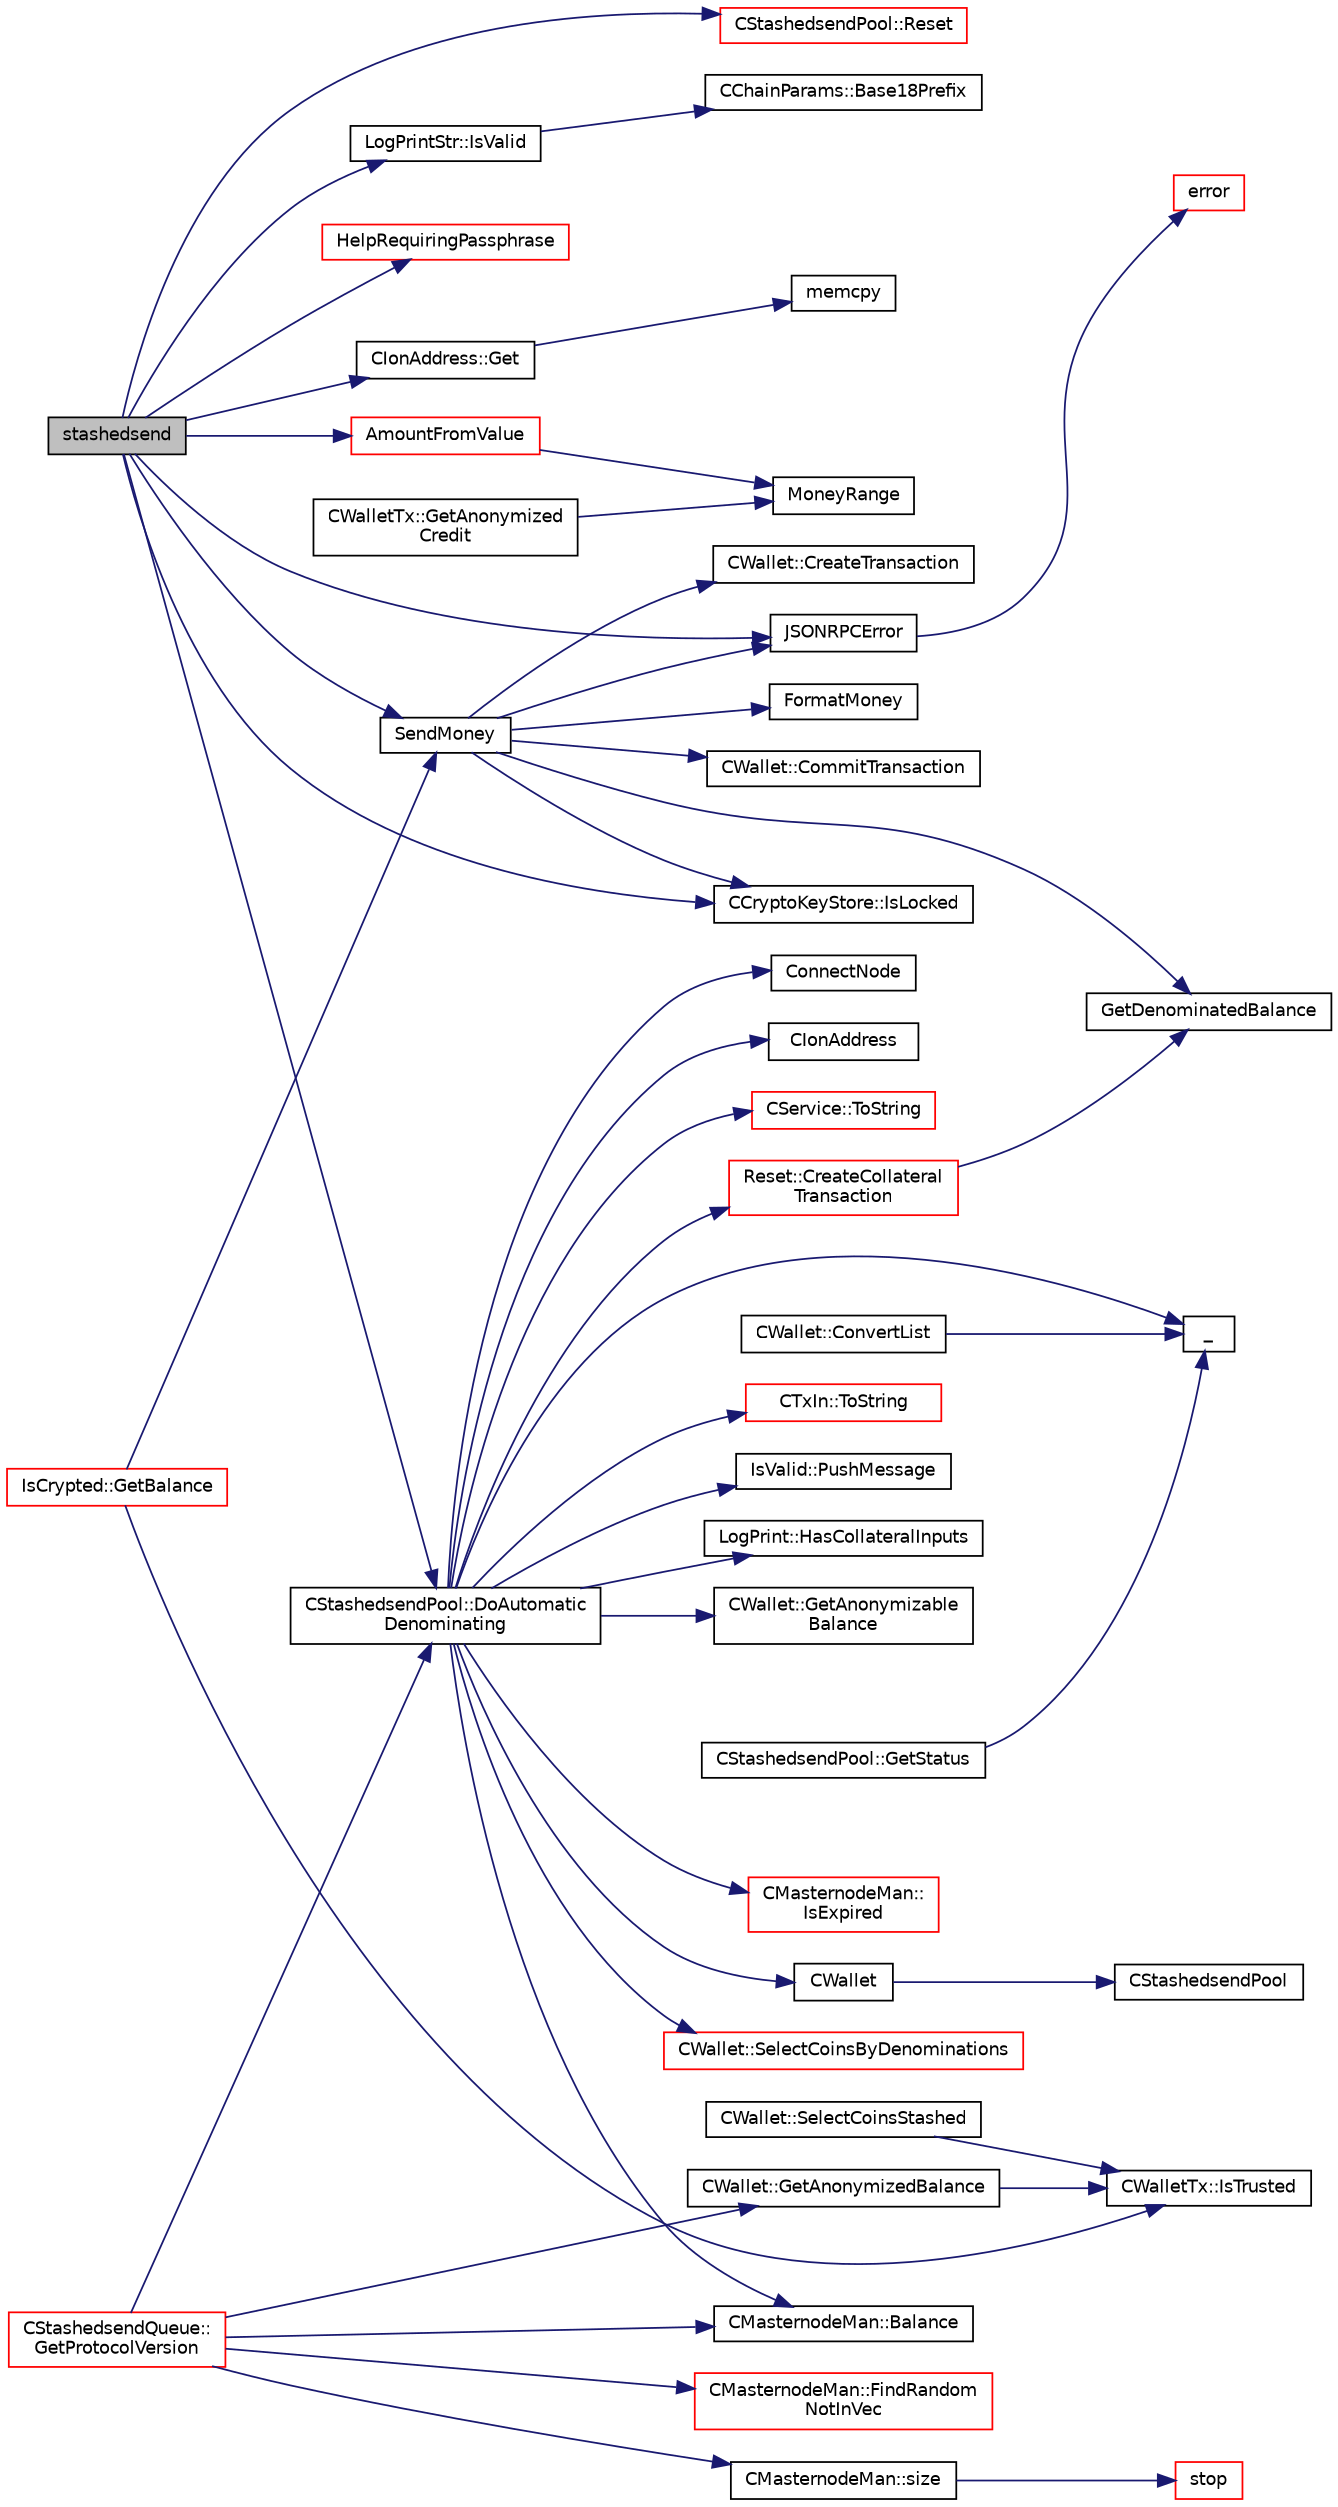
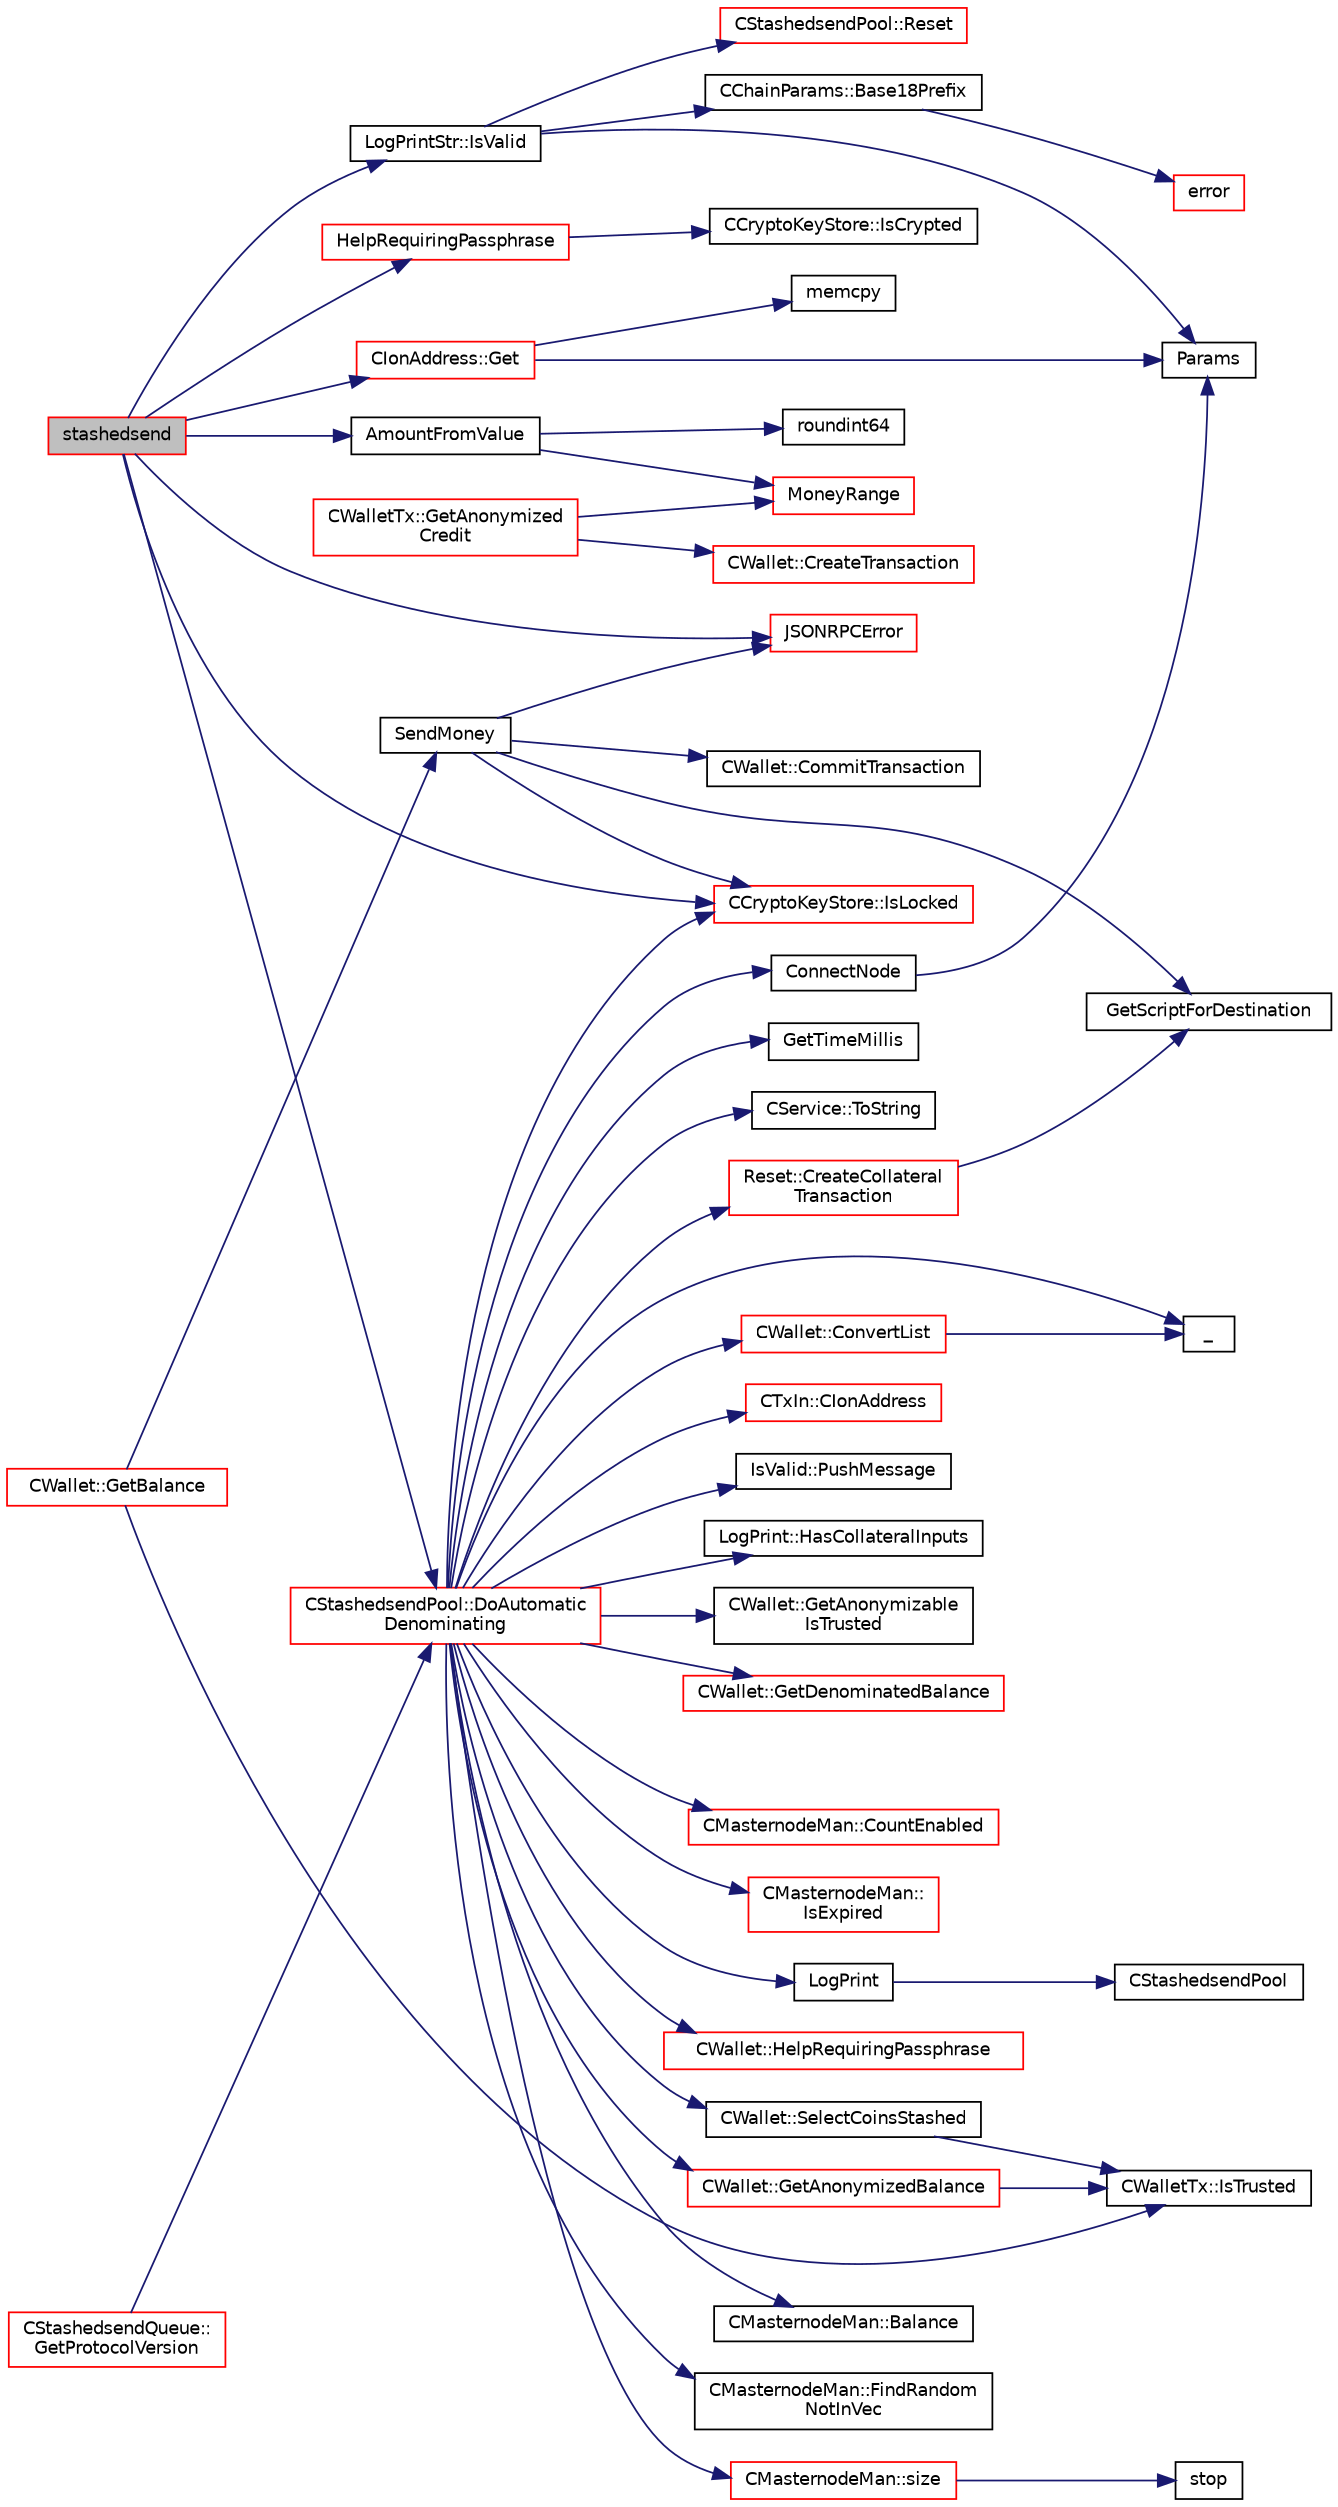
(321, 91) -> (599, 80)
none -> (844, 226)
(446, 360) -> (446, 360)
none -> (1209, 360)
none -> (844, 427)
(117, 436) -> (117, 436)
(446, 436) -> (446, 436)
(1066, 456) -> (1040, 139)
(844, 496) -> (844, 496)
(446, 527) -> (446, 527)
(844, 564) -> (844, 564)
(239, 602) -> none
(844, 633) -> (844, 633)
(571, 645) -> (636, 545)
(844, 702) -> none
(844, 904) -> (844, 904)
(1209, 1012) -> (1209, 1012)
(844, 1042) -> (844, 1042)
(844, 1110) -> (844, 1110)
none -> (500, 1223)
(844, 1334) -> (844, 1334)
(844, 1403) -> (844, 1403)
none -> (572, 1442)
(117, 1487) -> (117, 1487)
(446, 1616) -> (446, 1616)
(844, 1616) -> (844, 1616)
none -> (844, 1693)
(844, 1760) -> none
none -> (844, 1827)
none -> (526, 1897)
(844, 1982) -> (844, 1982)
(844, 2051) -> (844, 2051)
(844, 2188) -> (844, 2188)
(483, 2263) -> (564, 2031)
(461, 2332) -> none
(451, 2368) -> (491, 2032)
(844, 2401) -> (844, 2401)
(461, 2419) -> (526, 2084)
(844, 2481) -> (844, 2481)
(1209, 2481) -> (1209, 2481)
